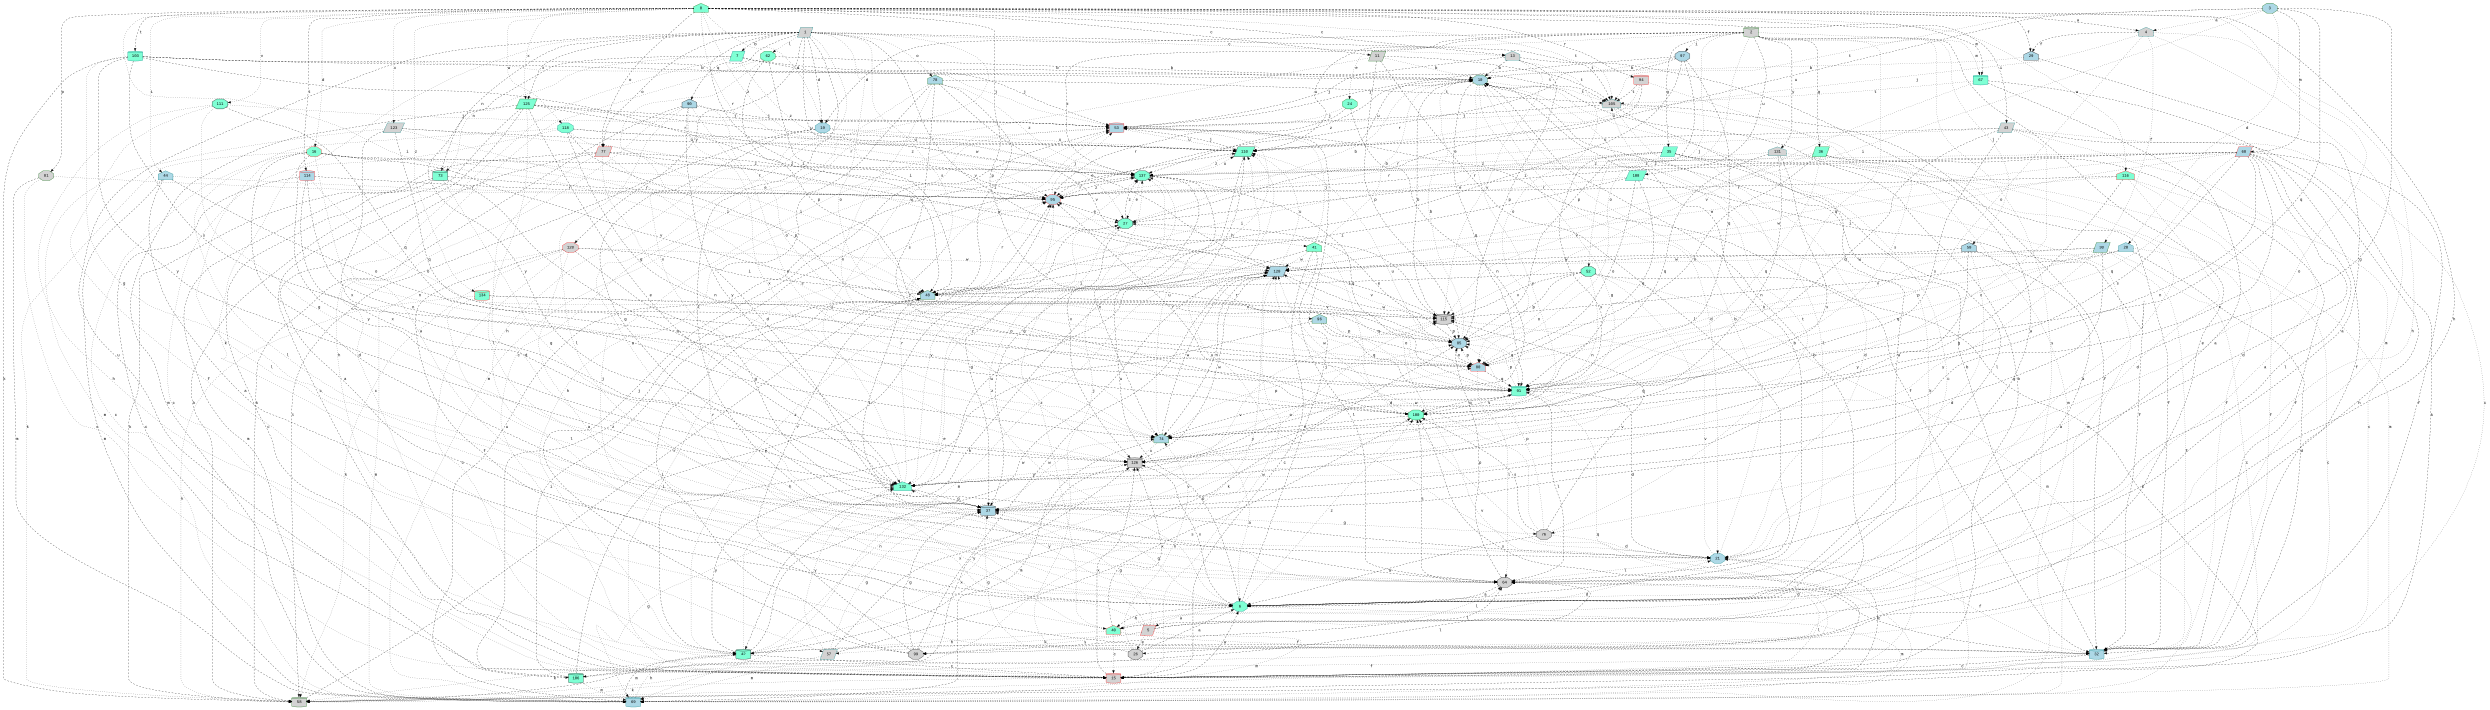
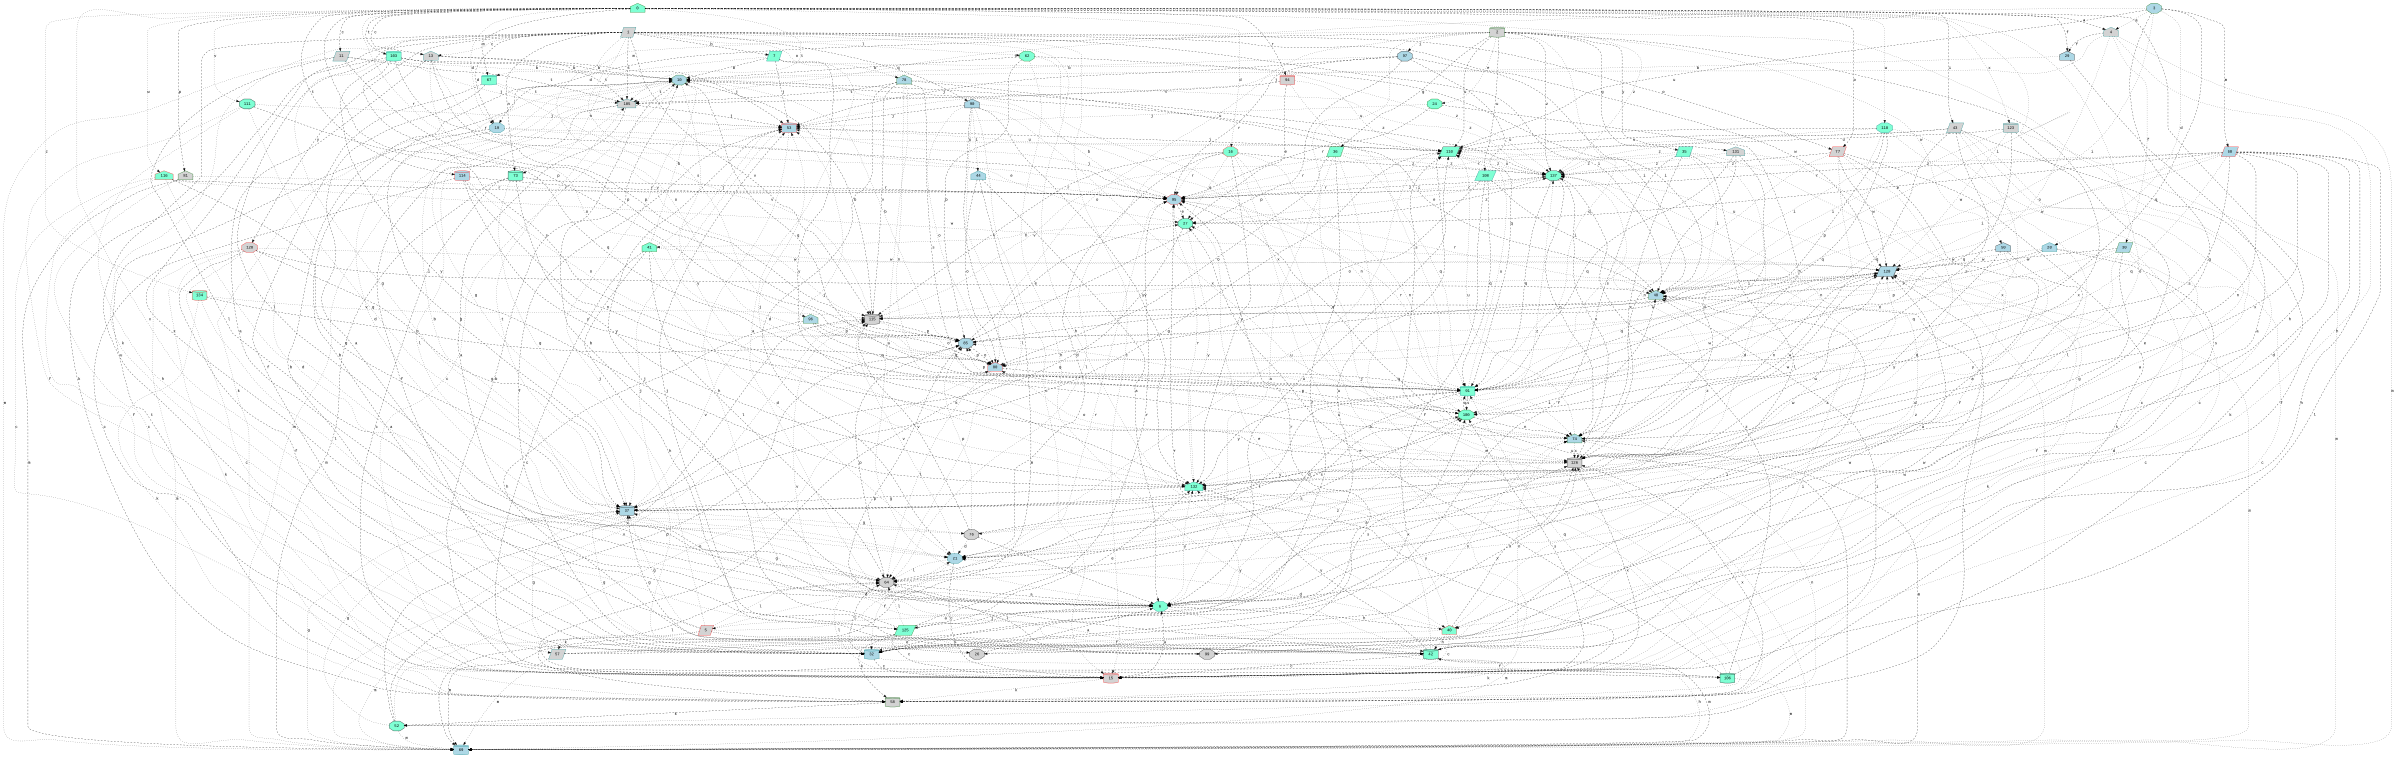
(314, 16) -> (975, 140)
(1377, 56) -> (341, 56)
(394, 128) -> (2011, 128)
(1994, 140) -> (1921, 140)
(46, 176) -> (186, 176)
(1319, 332) -> (987, 617)
(2085, 501) -> (1948, 610)
(1924, 627) -> (1941, 745)
(1692, 680) -> (646, 714)
